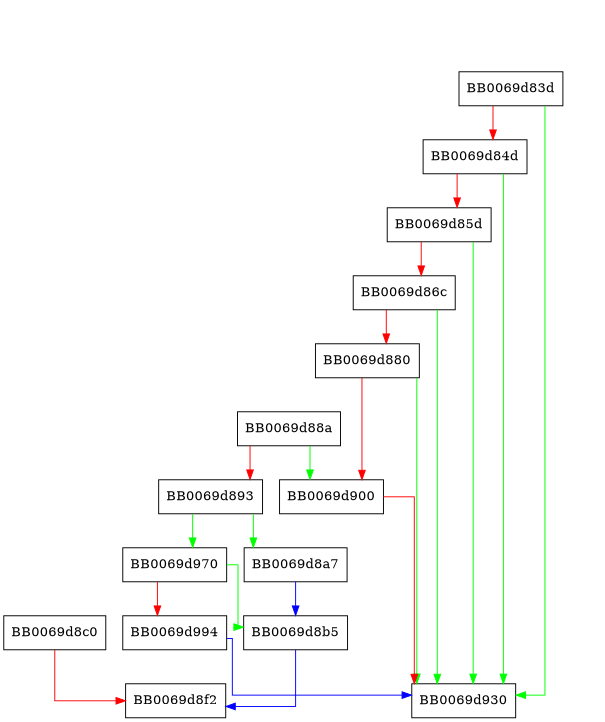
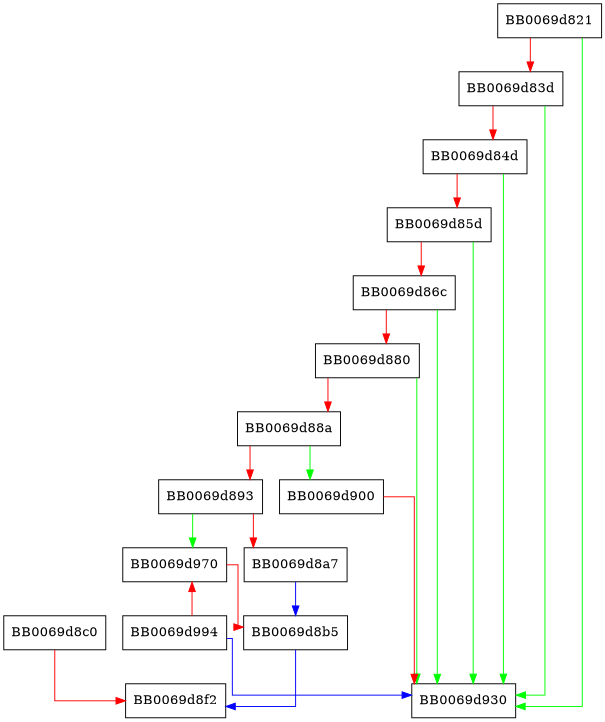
none -> (550, 21)
(362, 424) -> (328, 390)
(253, 526) -> (253, 526)
(238, 591) -> (238, 591)
(157, 594) -> (192, 604)
